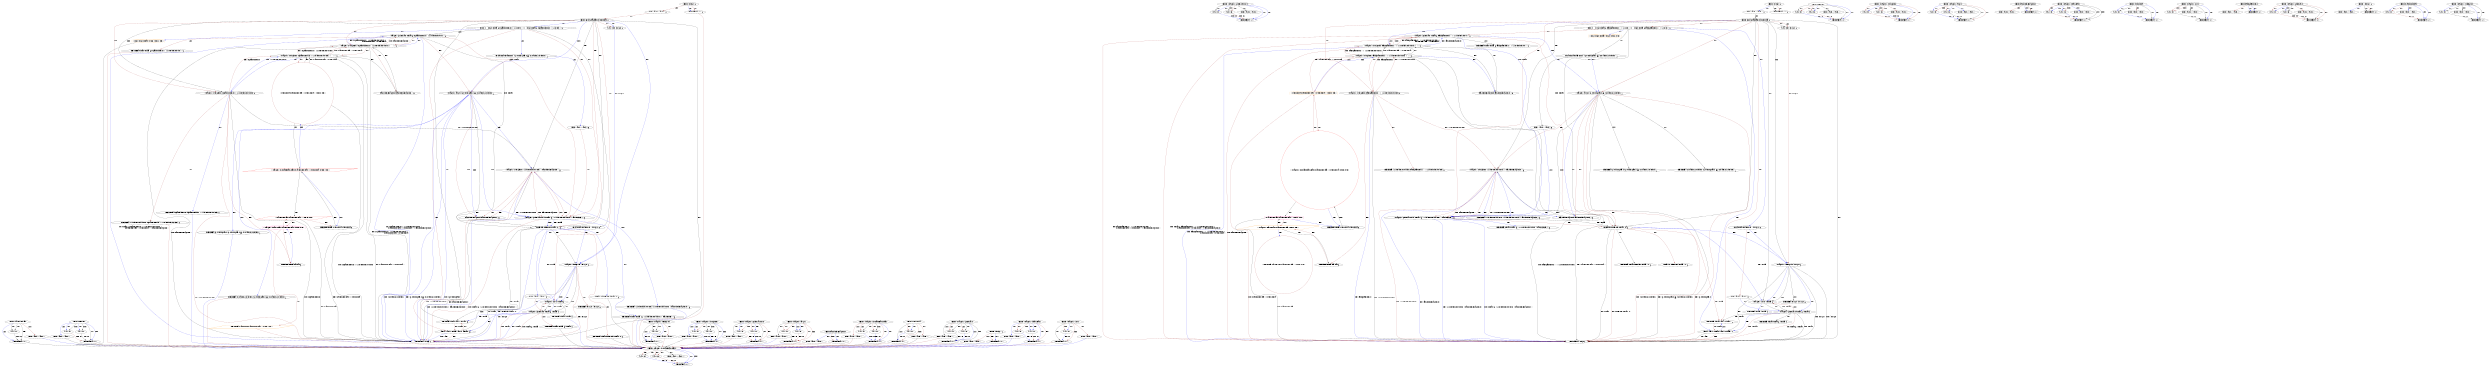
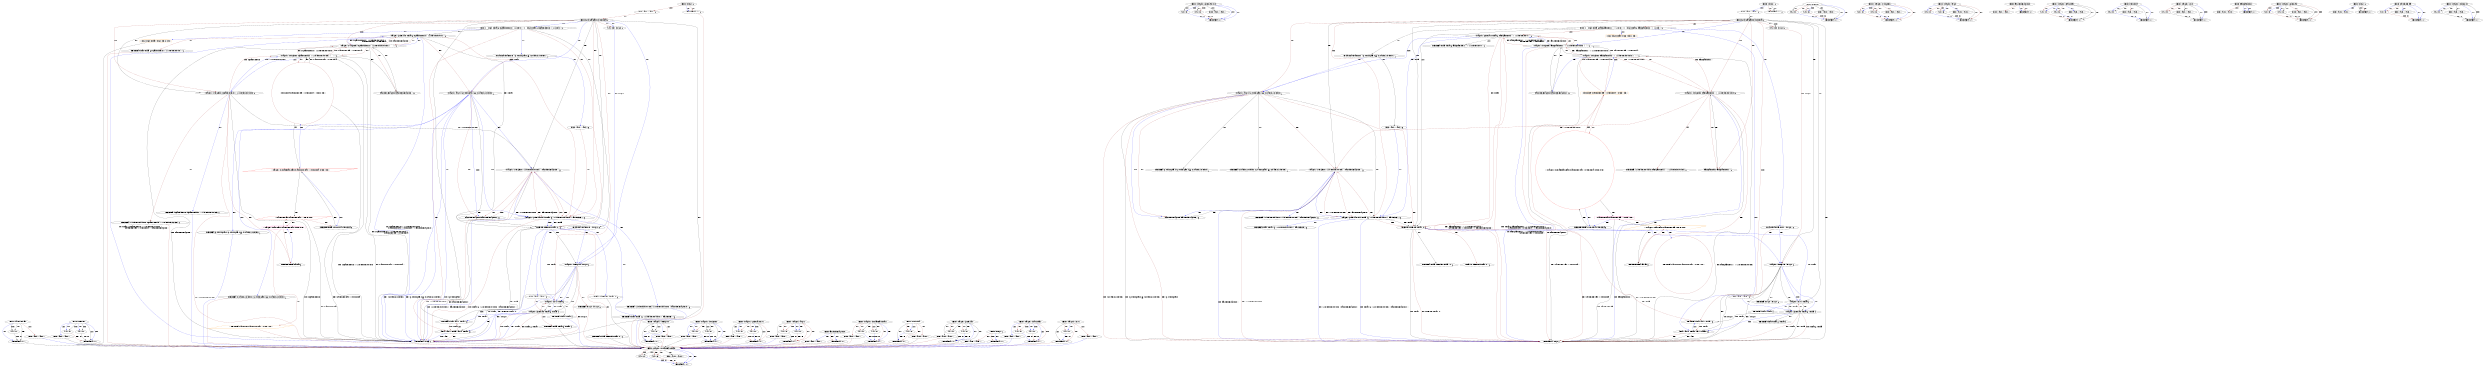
none -> (1718, 170)
